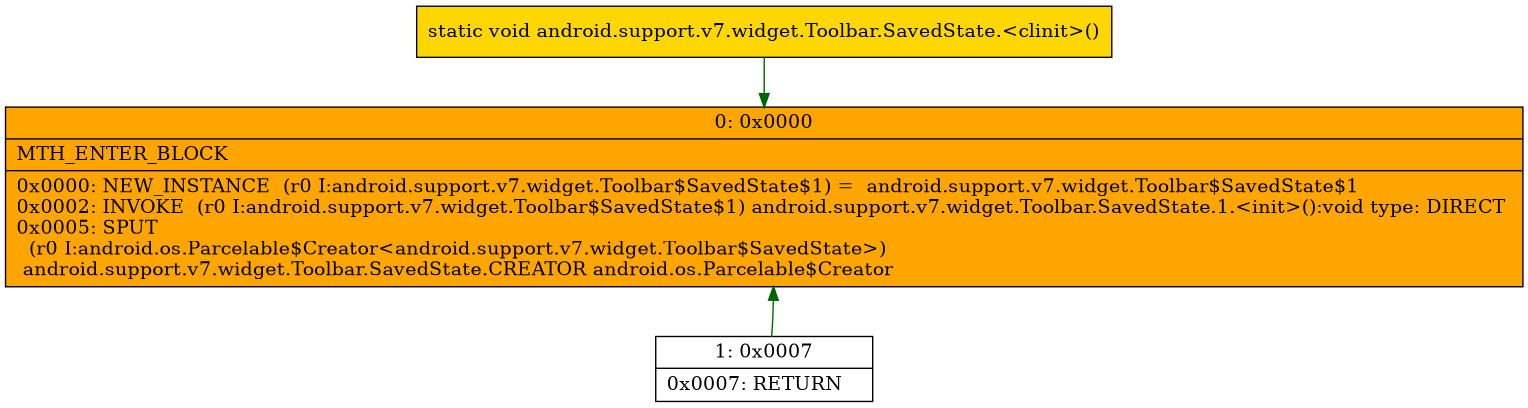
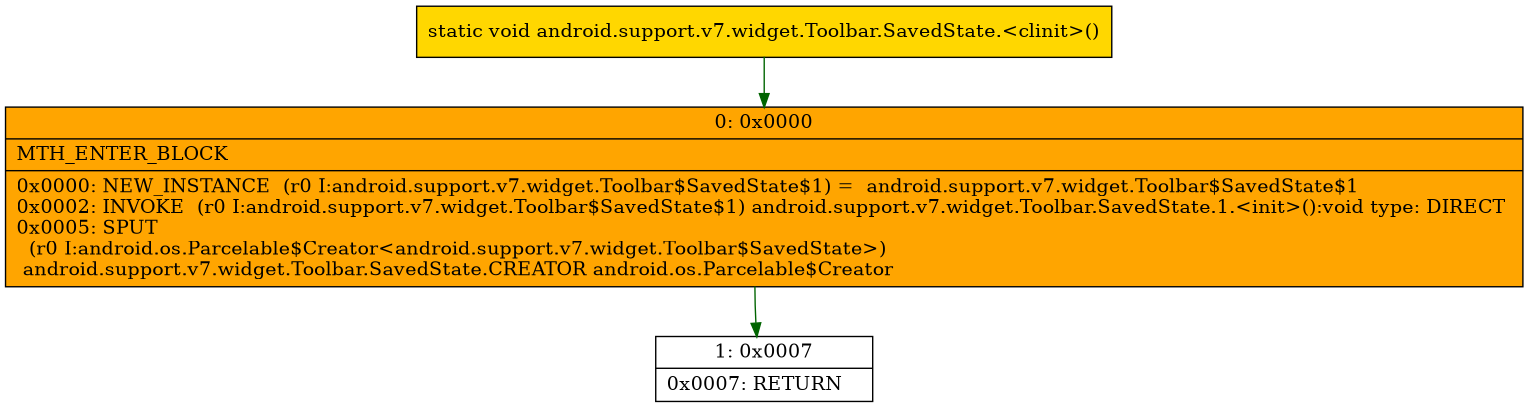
(773, 319) -> (755, 305)
